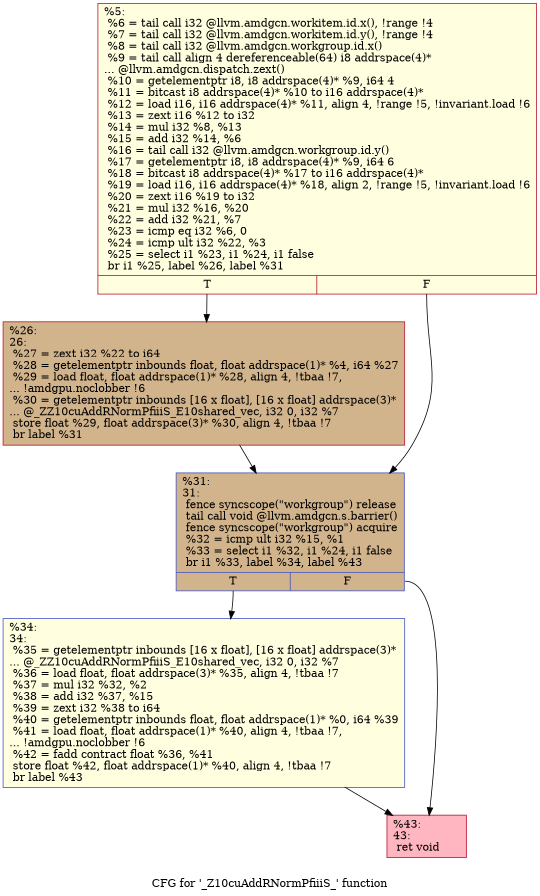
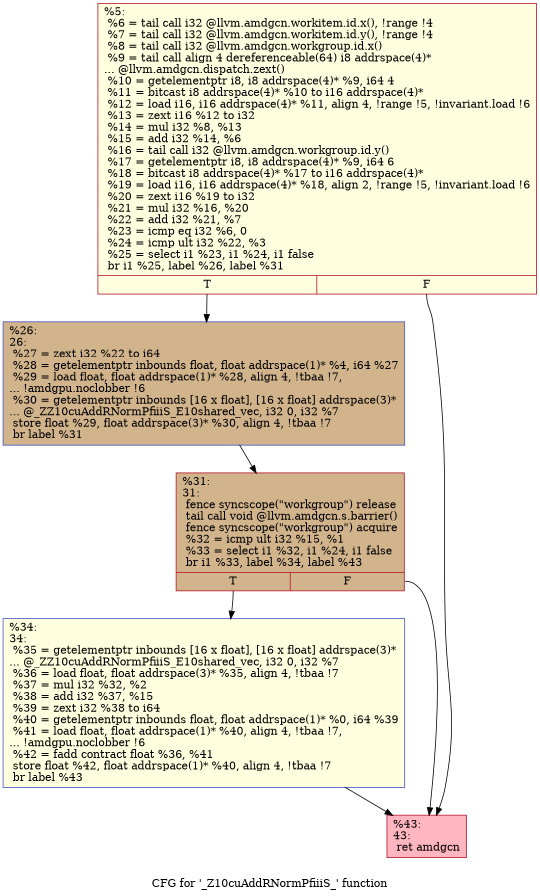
(204, 383) -> (204, 383)
(432, 385) -> (445, 551)
(290, 532) -> (290, 532)
(417, 848) -> (427, 848)
